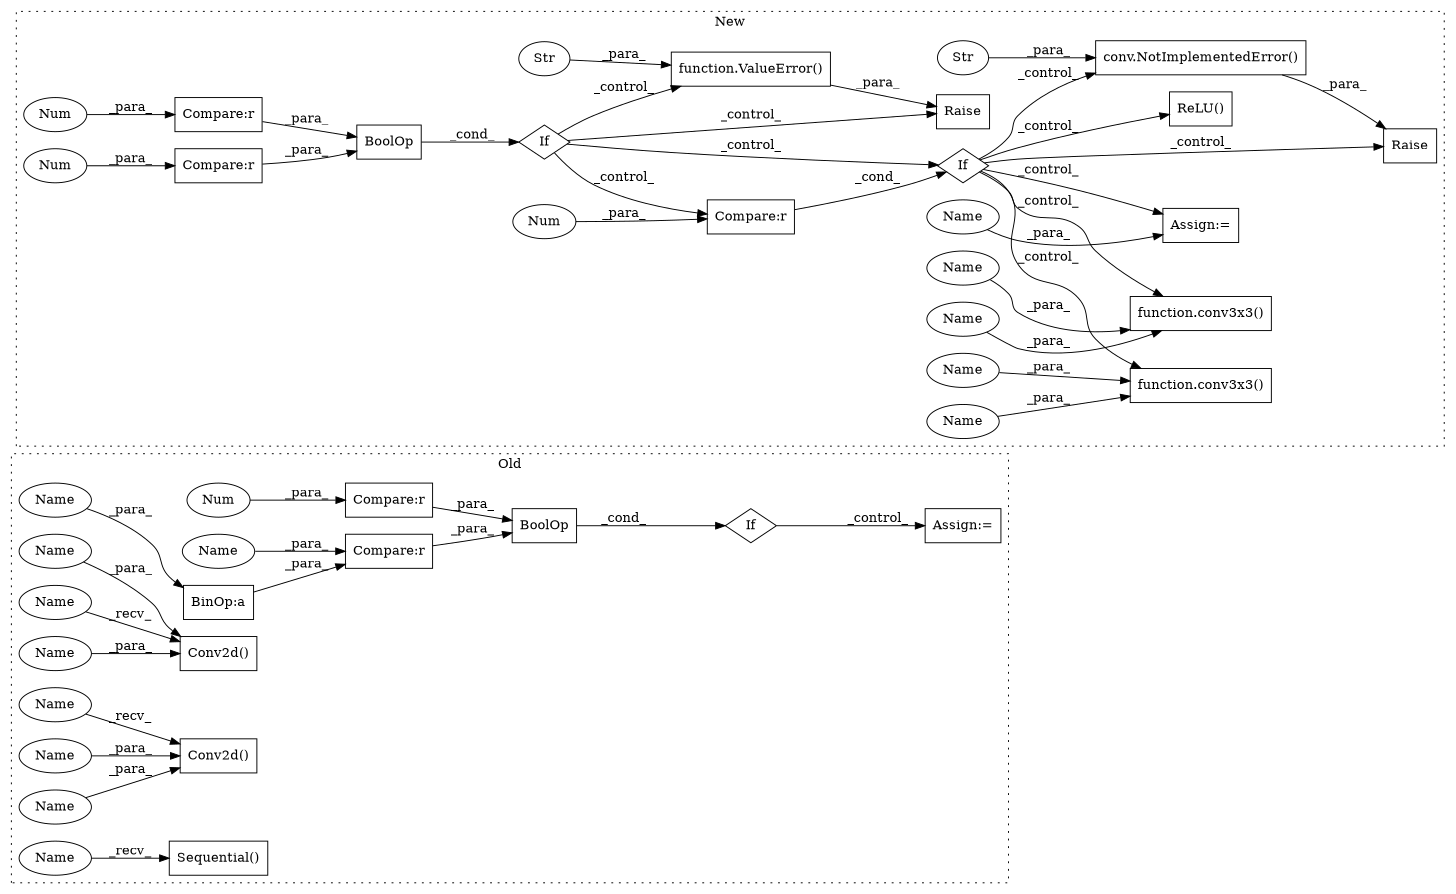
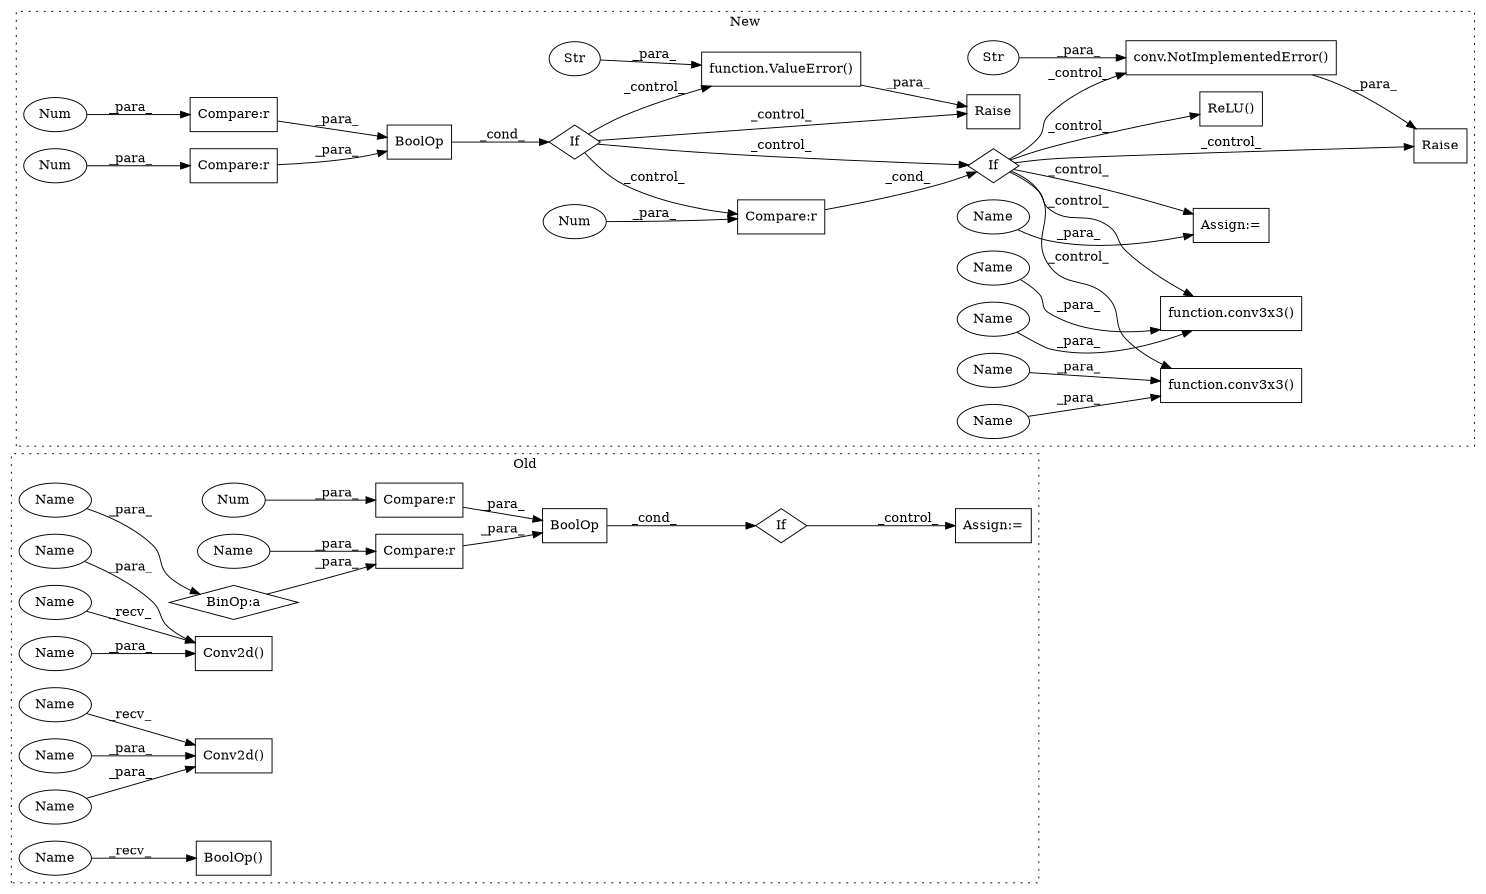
(219, 602) -> (234, 602)
(219, 858) -> (234, 858)
